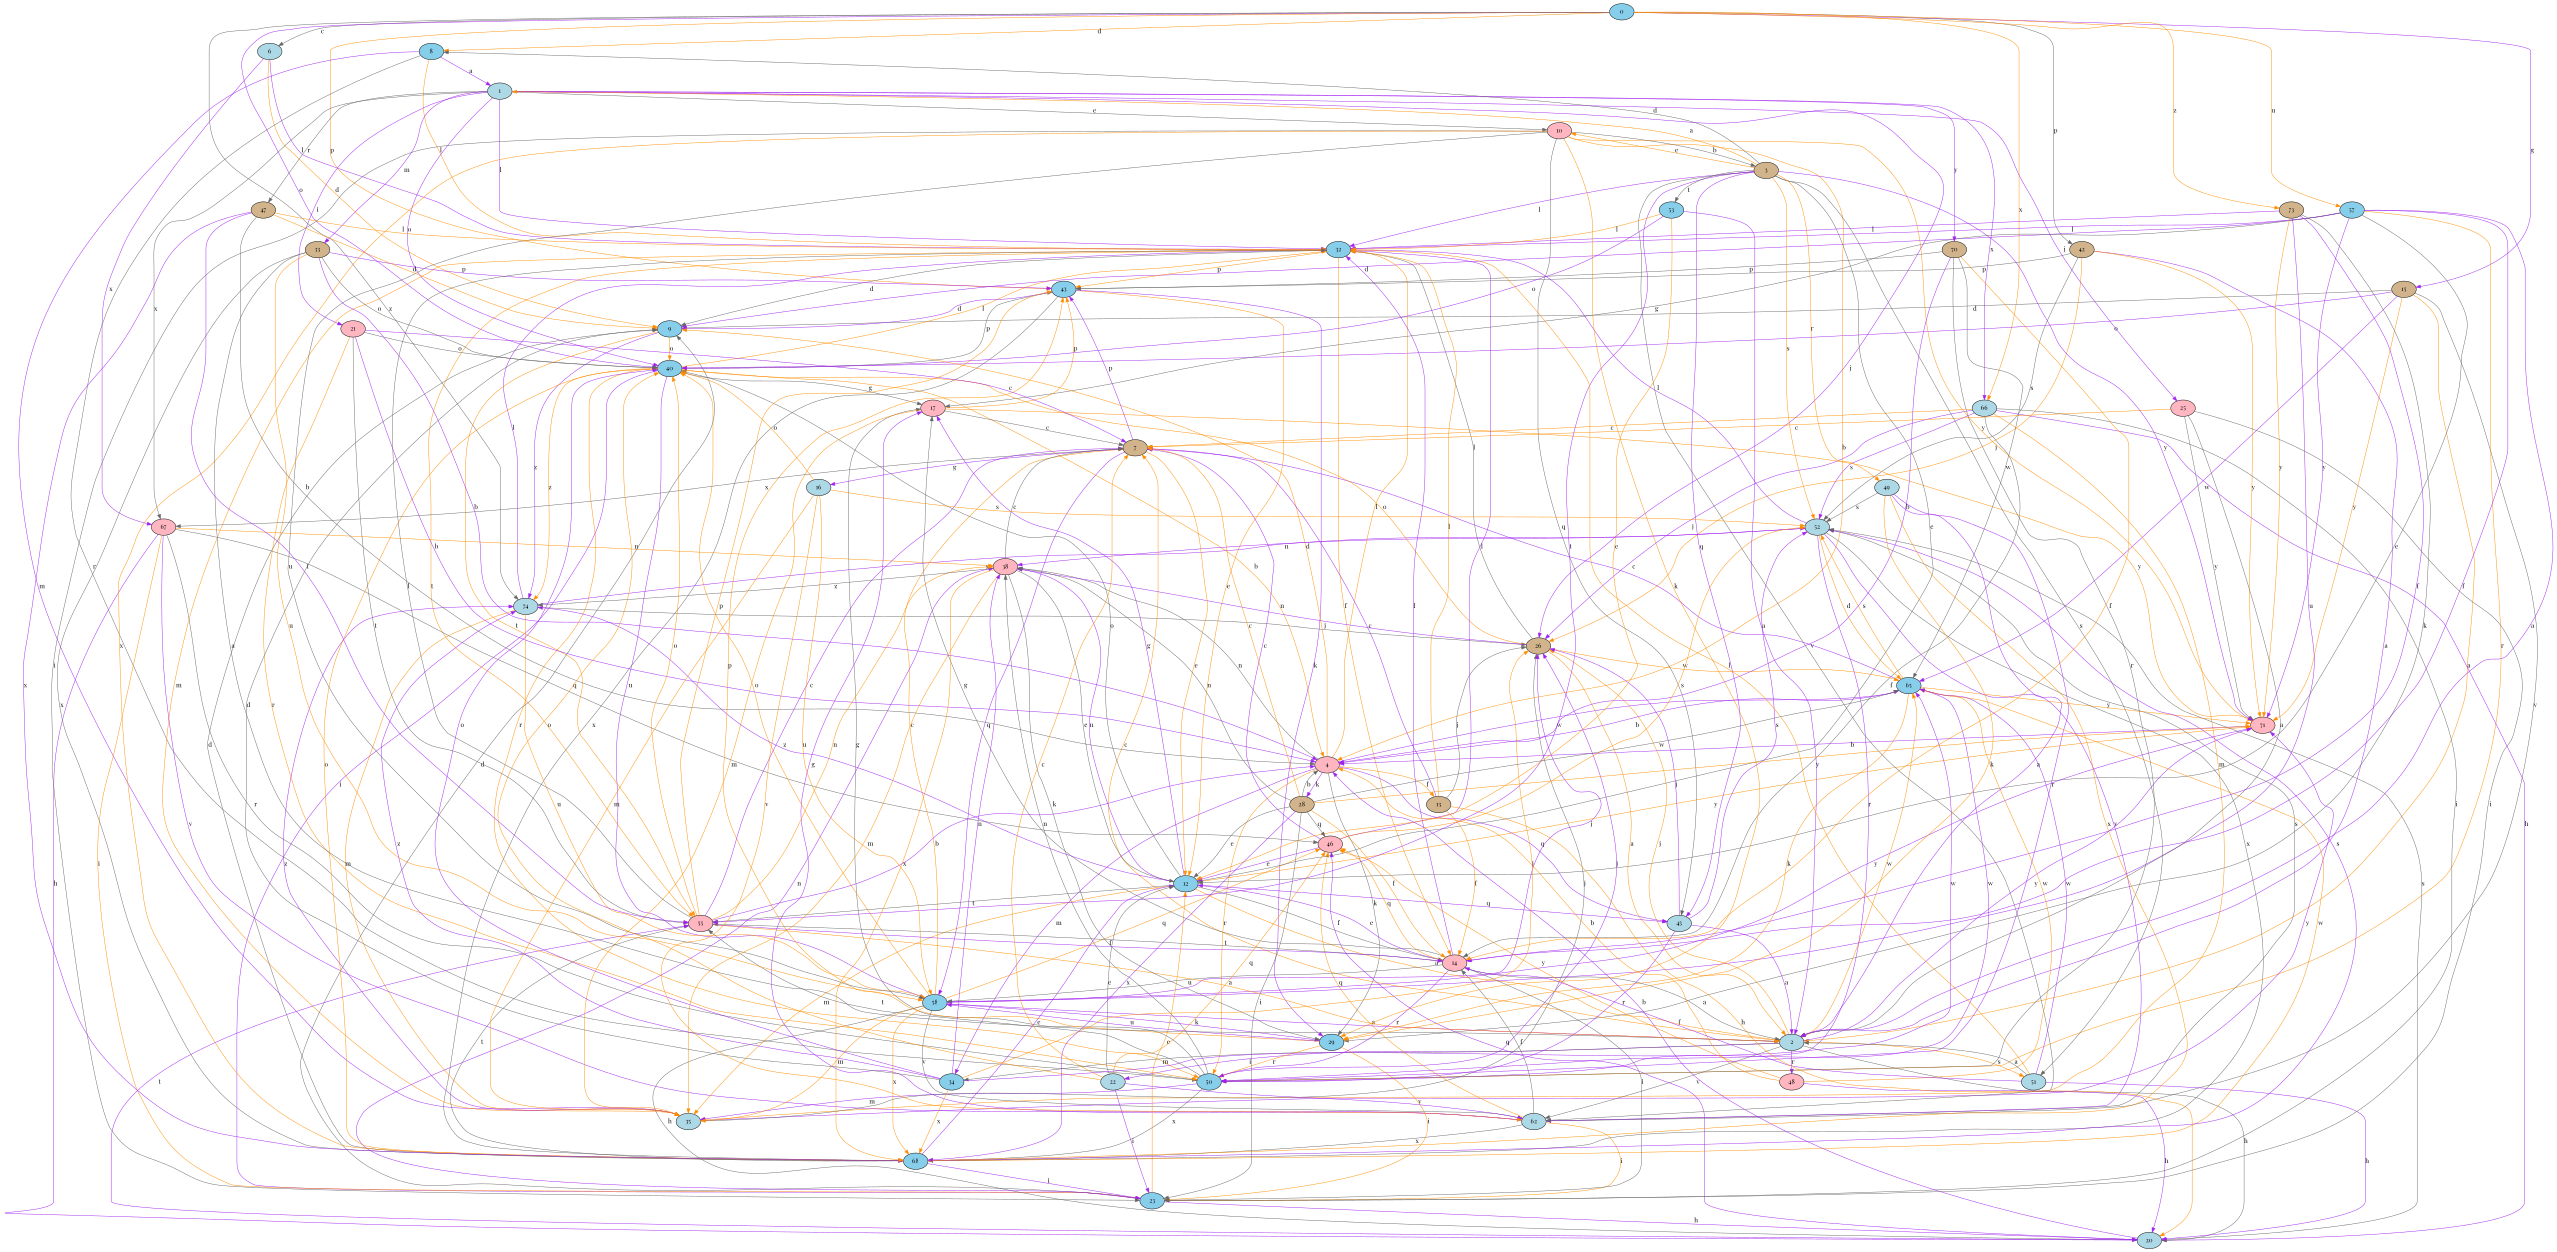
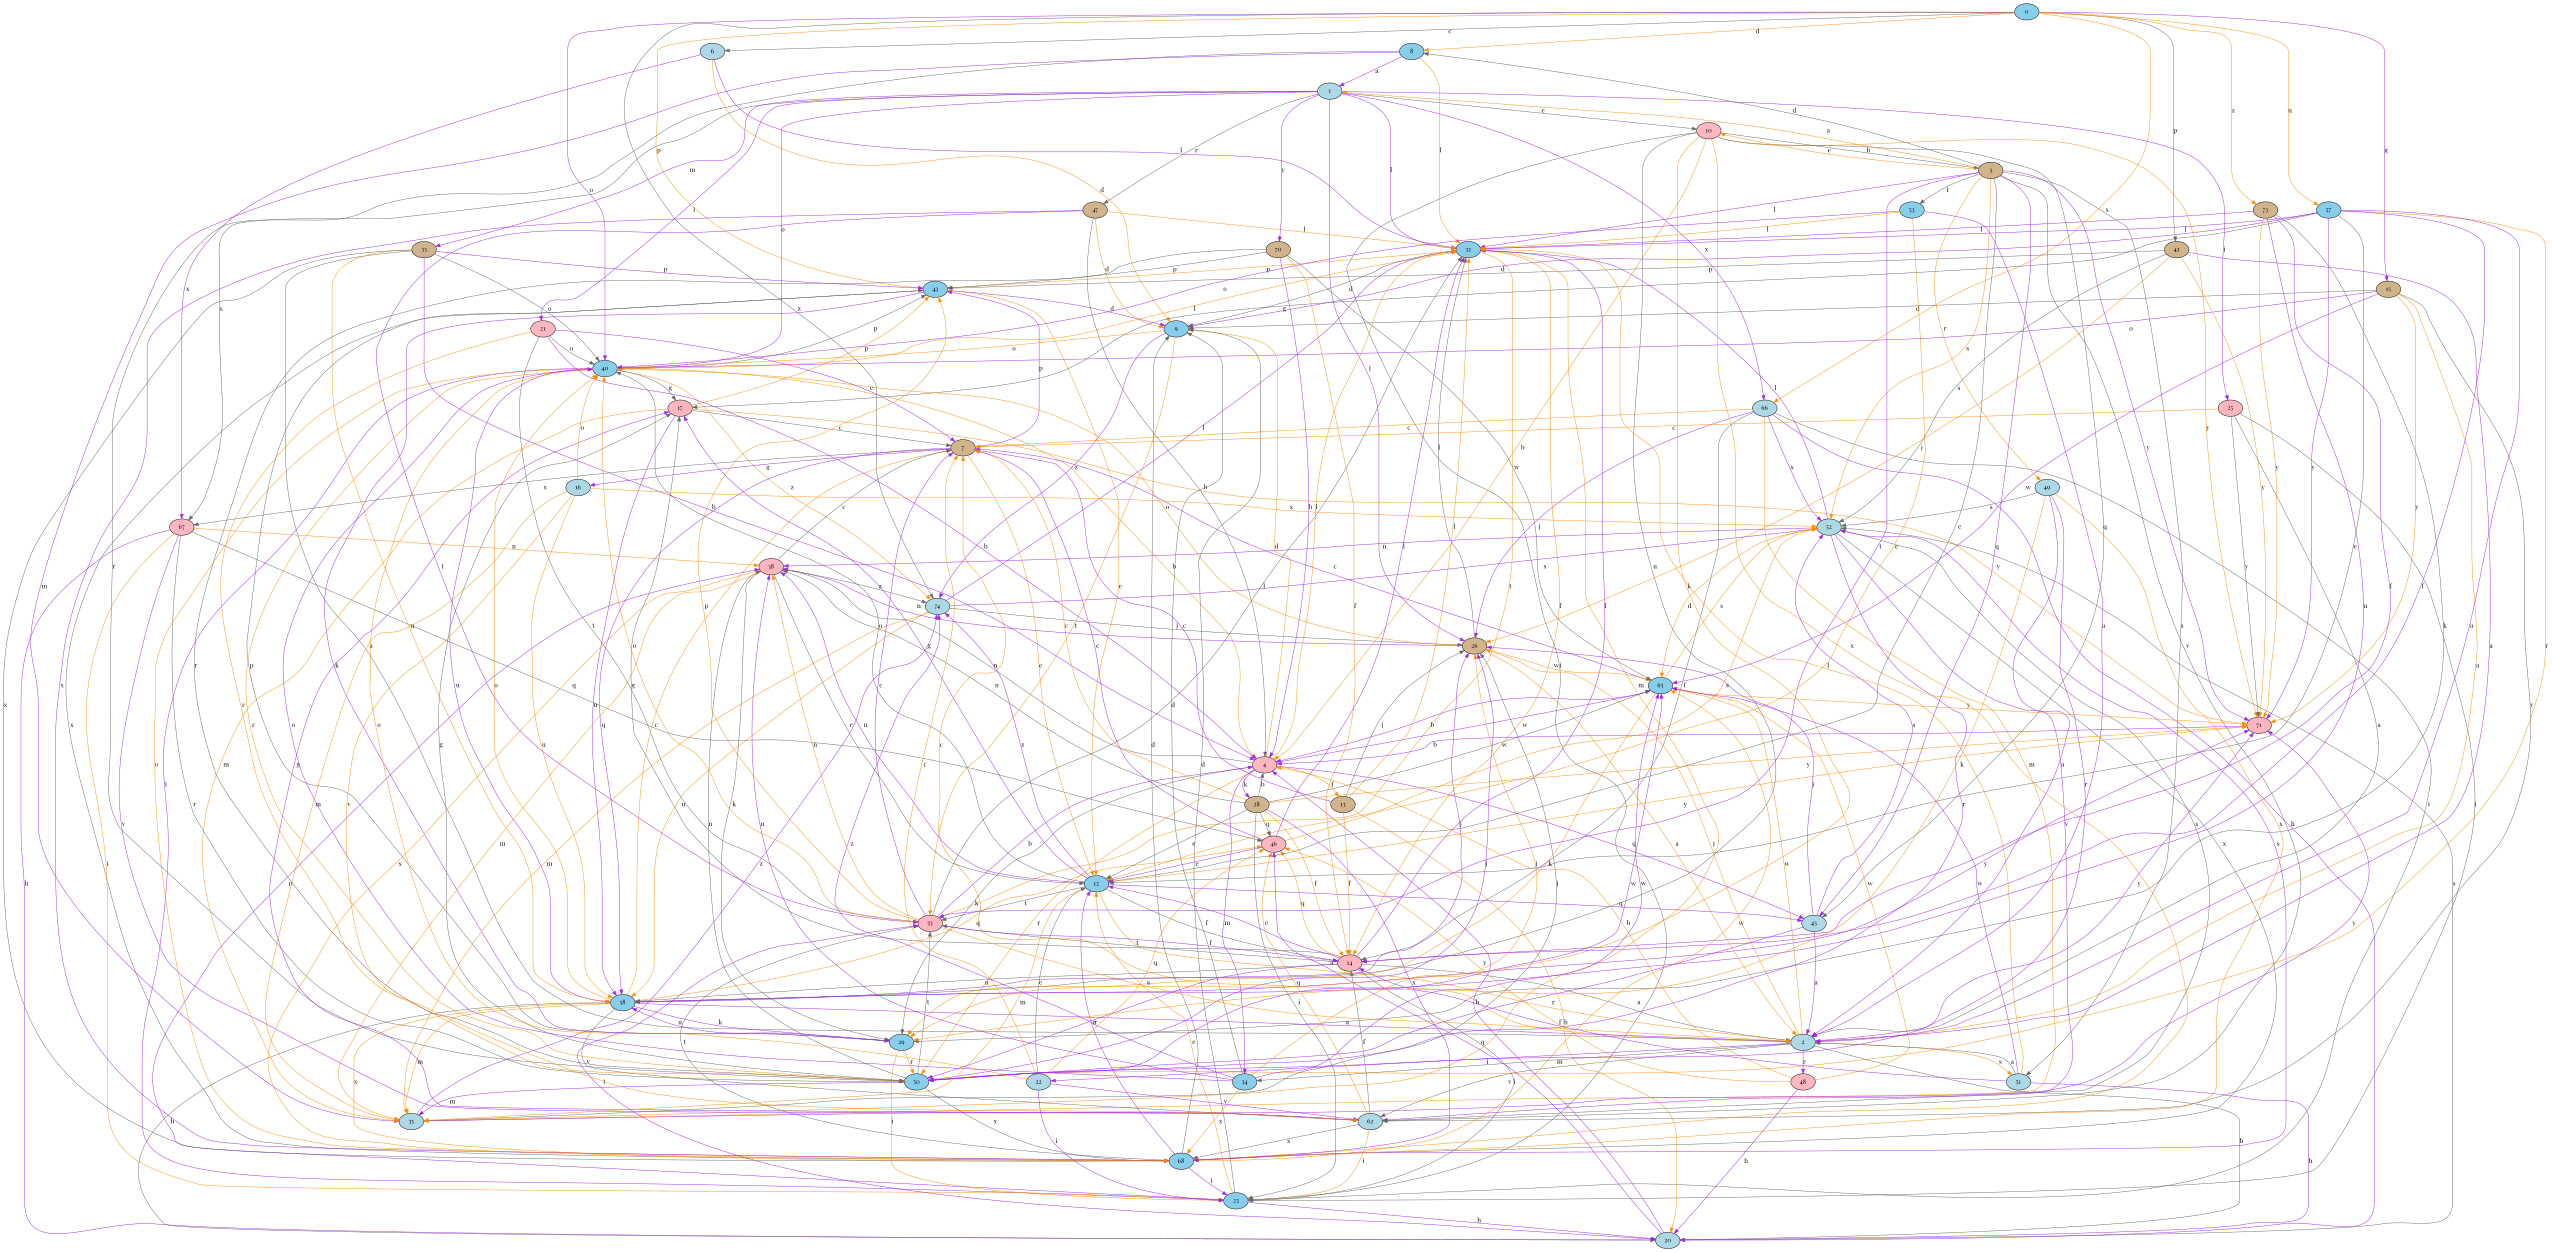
none -> (594, 698)
(725, 804) -> (249, 621)
